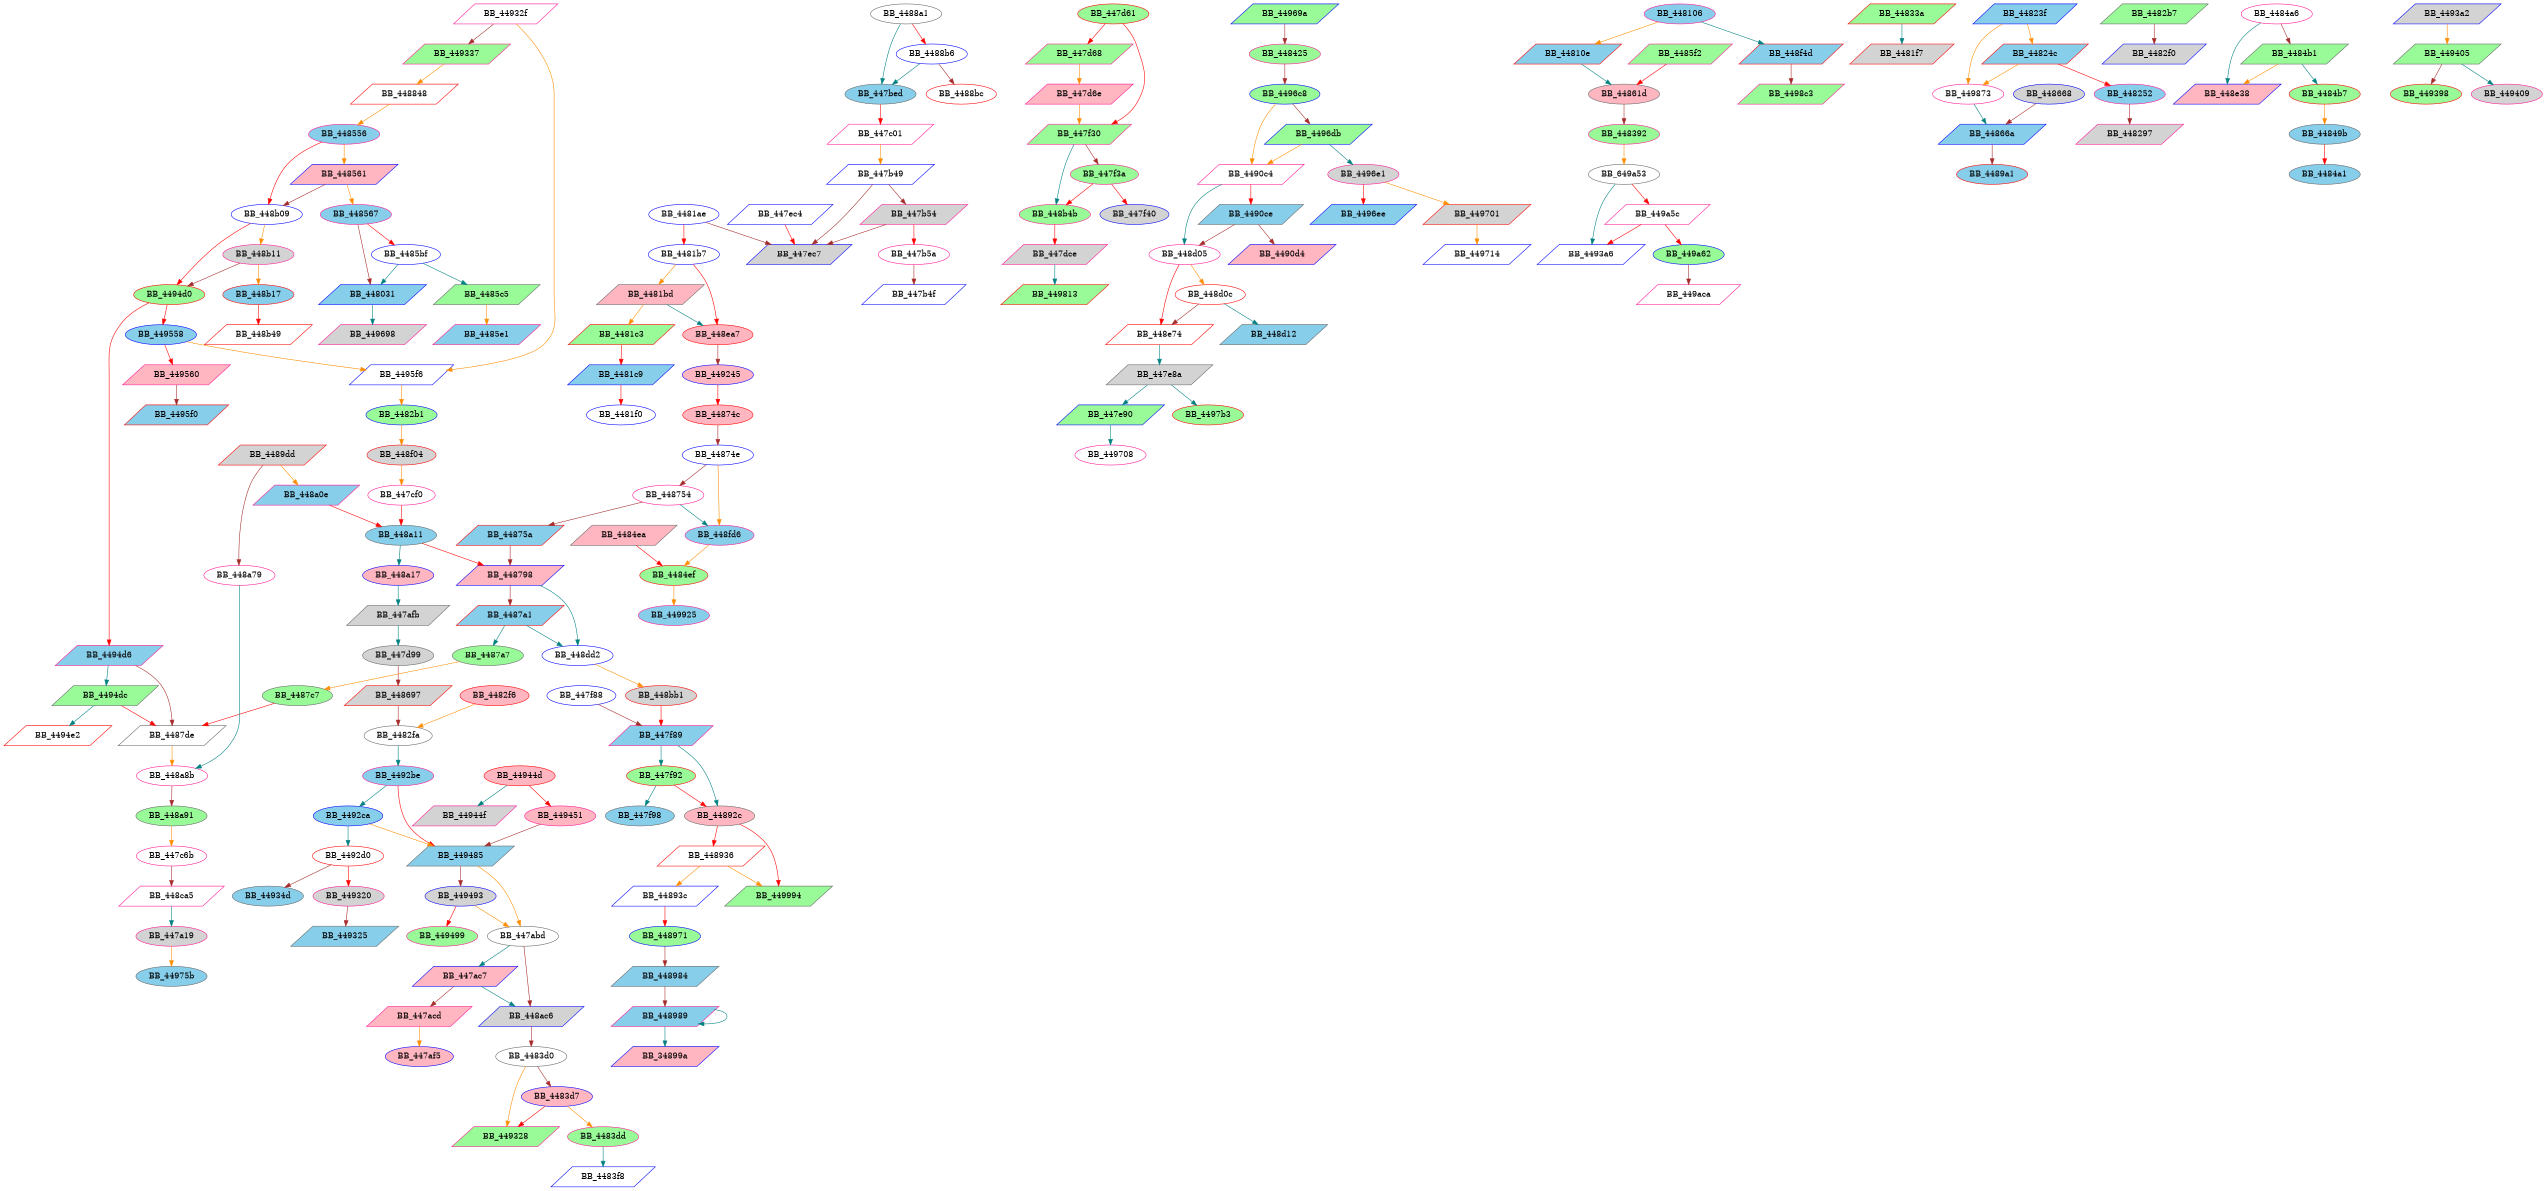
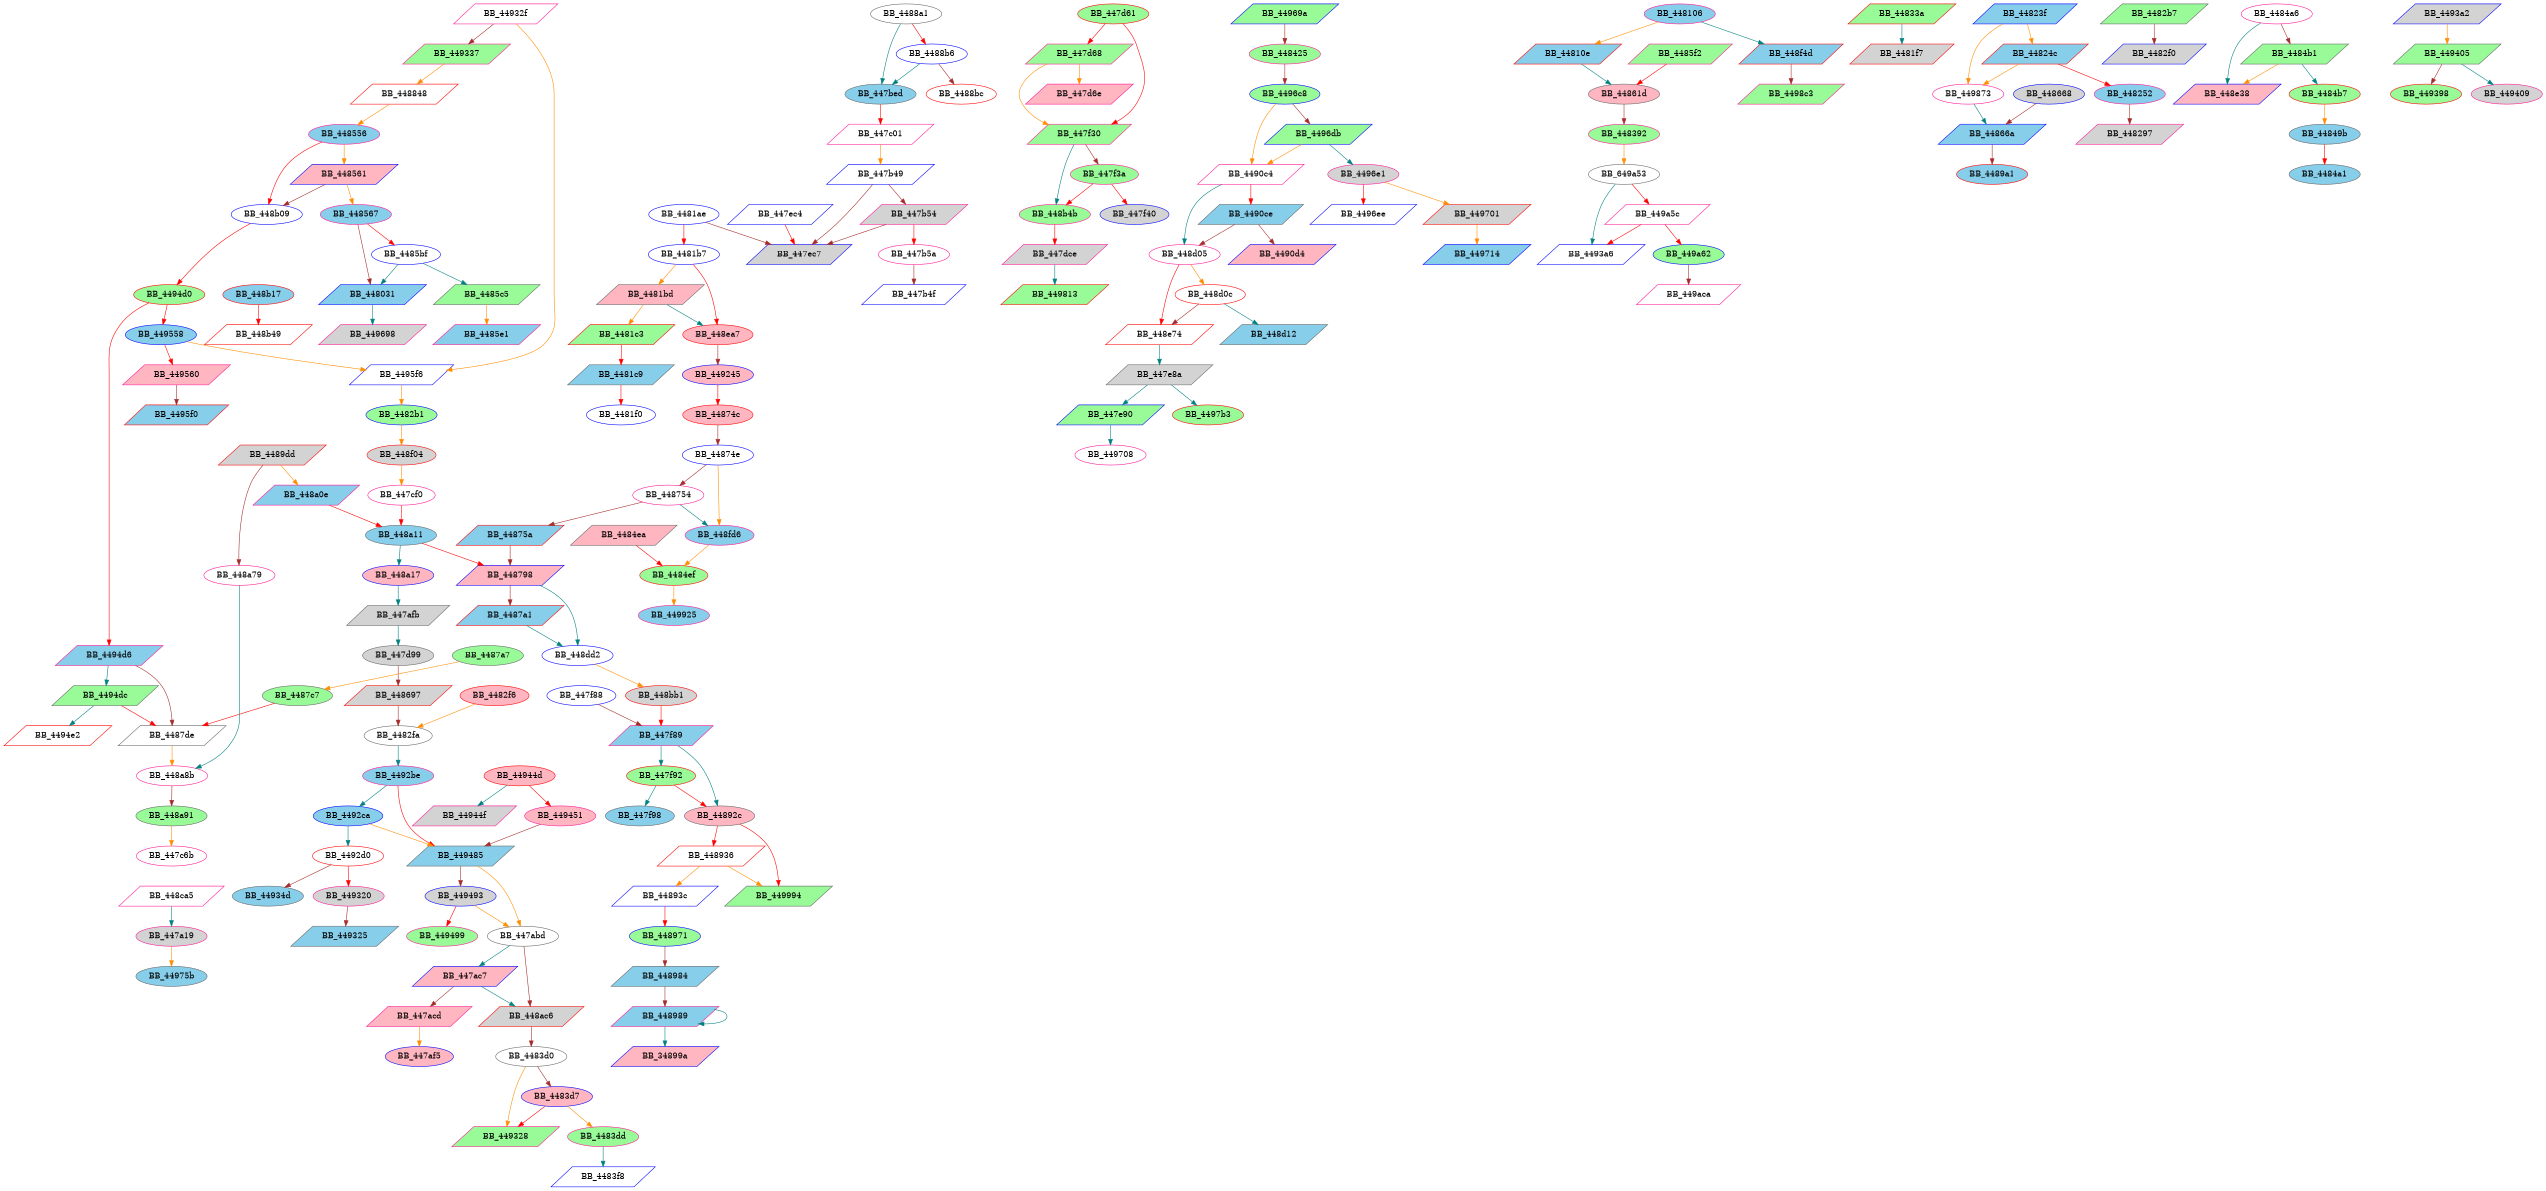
(1079, 111) -> (1019, 92)
(1363, 214) -> (1363, 214)
(258, 255) -> none
(1477, 255) -> (1477, 255)
(621, 375) -> (621, 375)
(500, 633) -> none
(172, 873) -> none
(531, 1016) -> (531, 1016)
